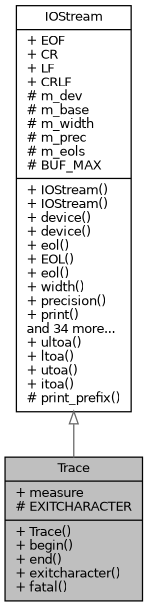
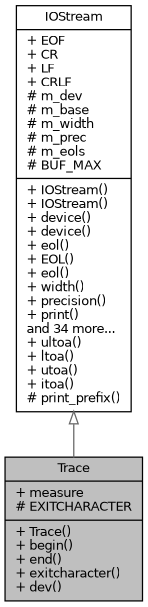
(42, 588) -> (38, 588)
